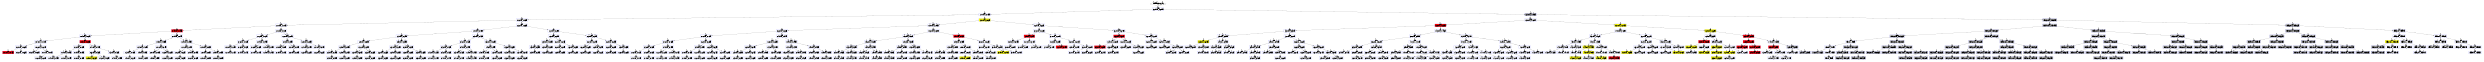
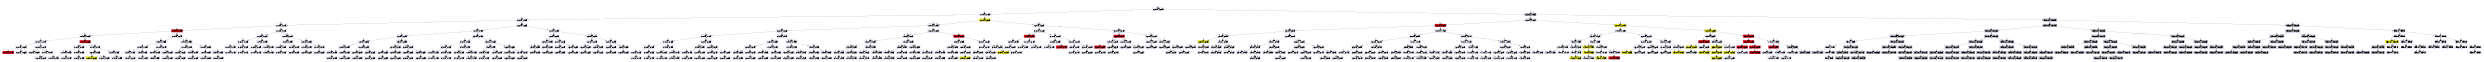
(1158, 4) -> none
